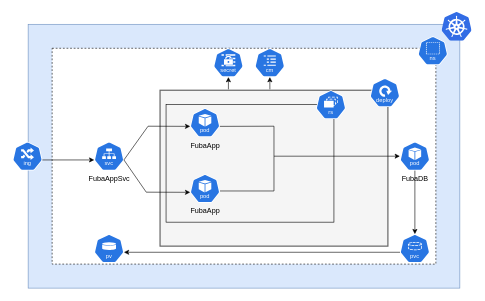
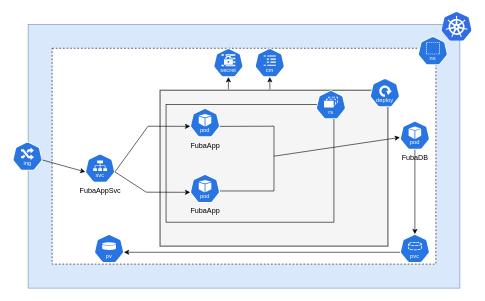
(109, 156) -> (100, 168)
(415, 156) -> (415, 135)
